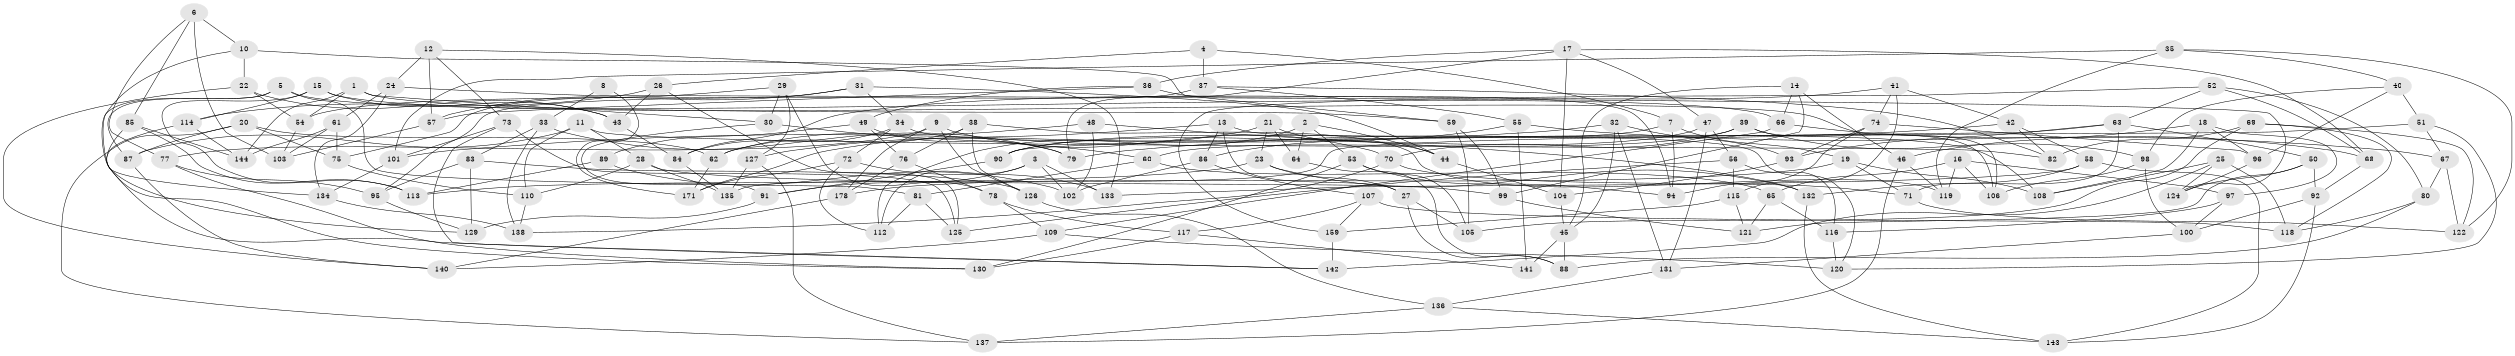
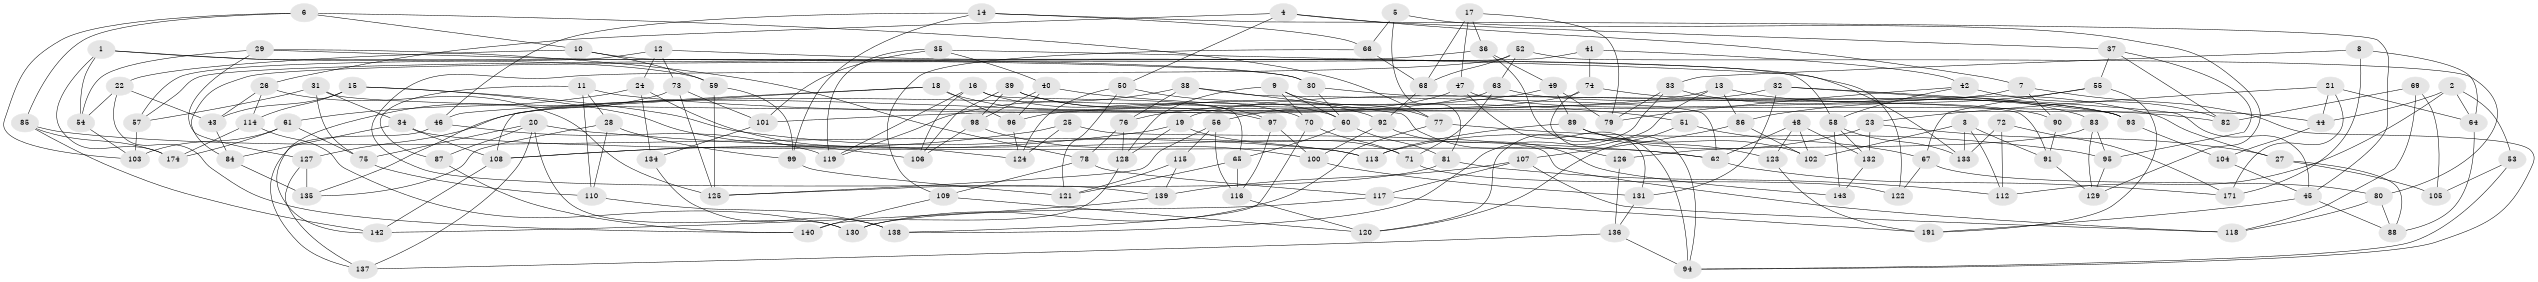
none -> (2442, 63)
(169, 99) -> none
(1564, 123) -> none
(2058, 134) -> none
(2404, 136) -> none
(874, 141) -> (1057, 149)
(2246, 145) -> (1210, 46)
(242, 160) -> (173, 160)
none -> (1773, 160)
(1873, 161) -> none
(1466, 163) -> (714, 130)
(974, 170) -> (1310, 104)
(129, 176) -> (1219, 59)
(842, 196) -> (1122, 160)
(1168, 220) -> (663, 222)
(1332, 233) -> (1162, 196)
(1783, 236) -> (437, 196)
(1527, 270) -> (1929, 233)
(1746, 325) -> (1651, 251)
